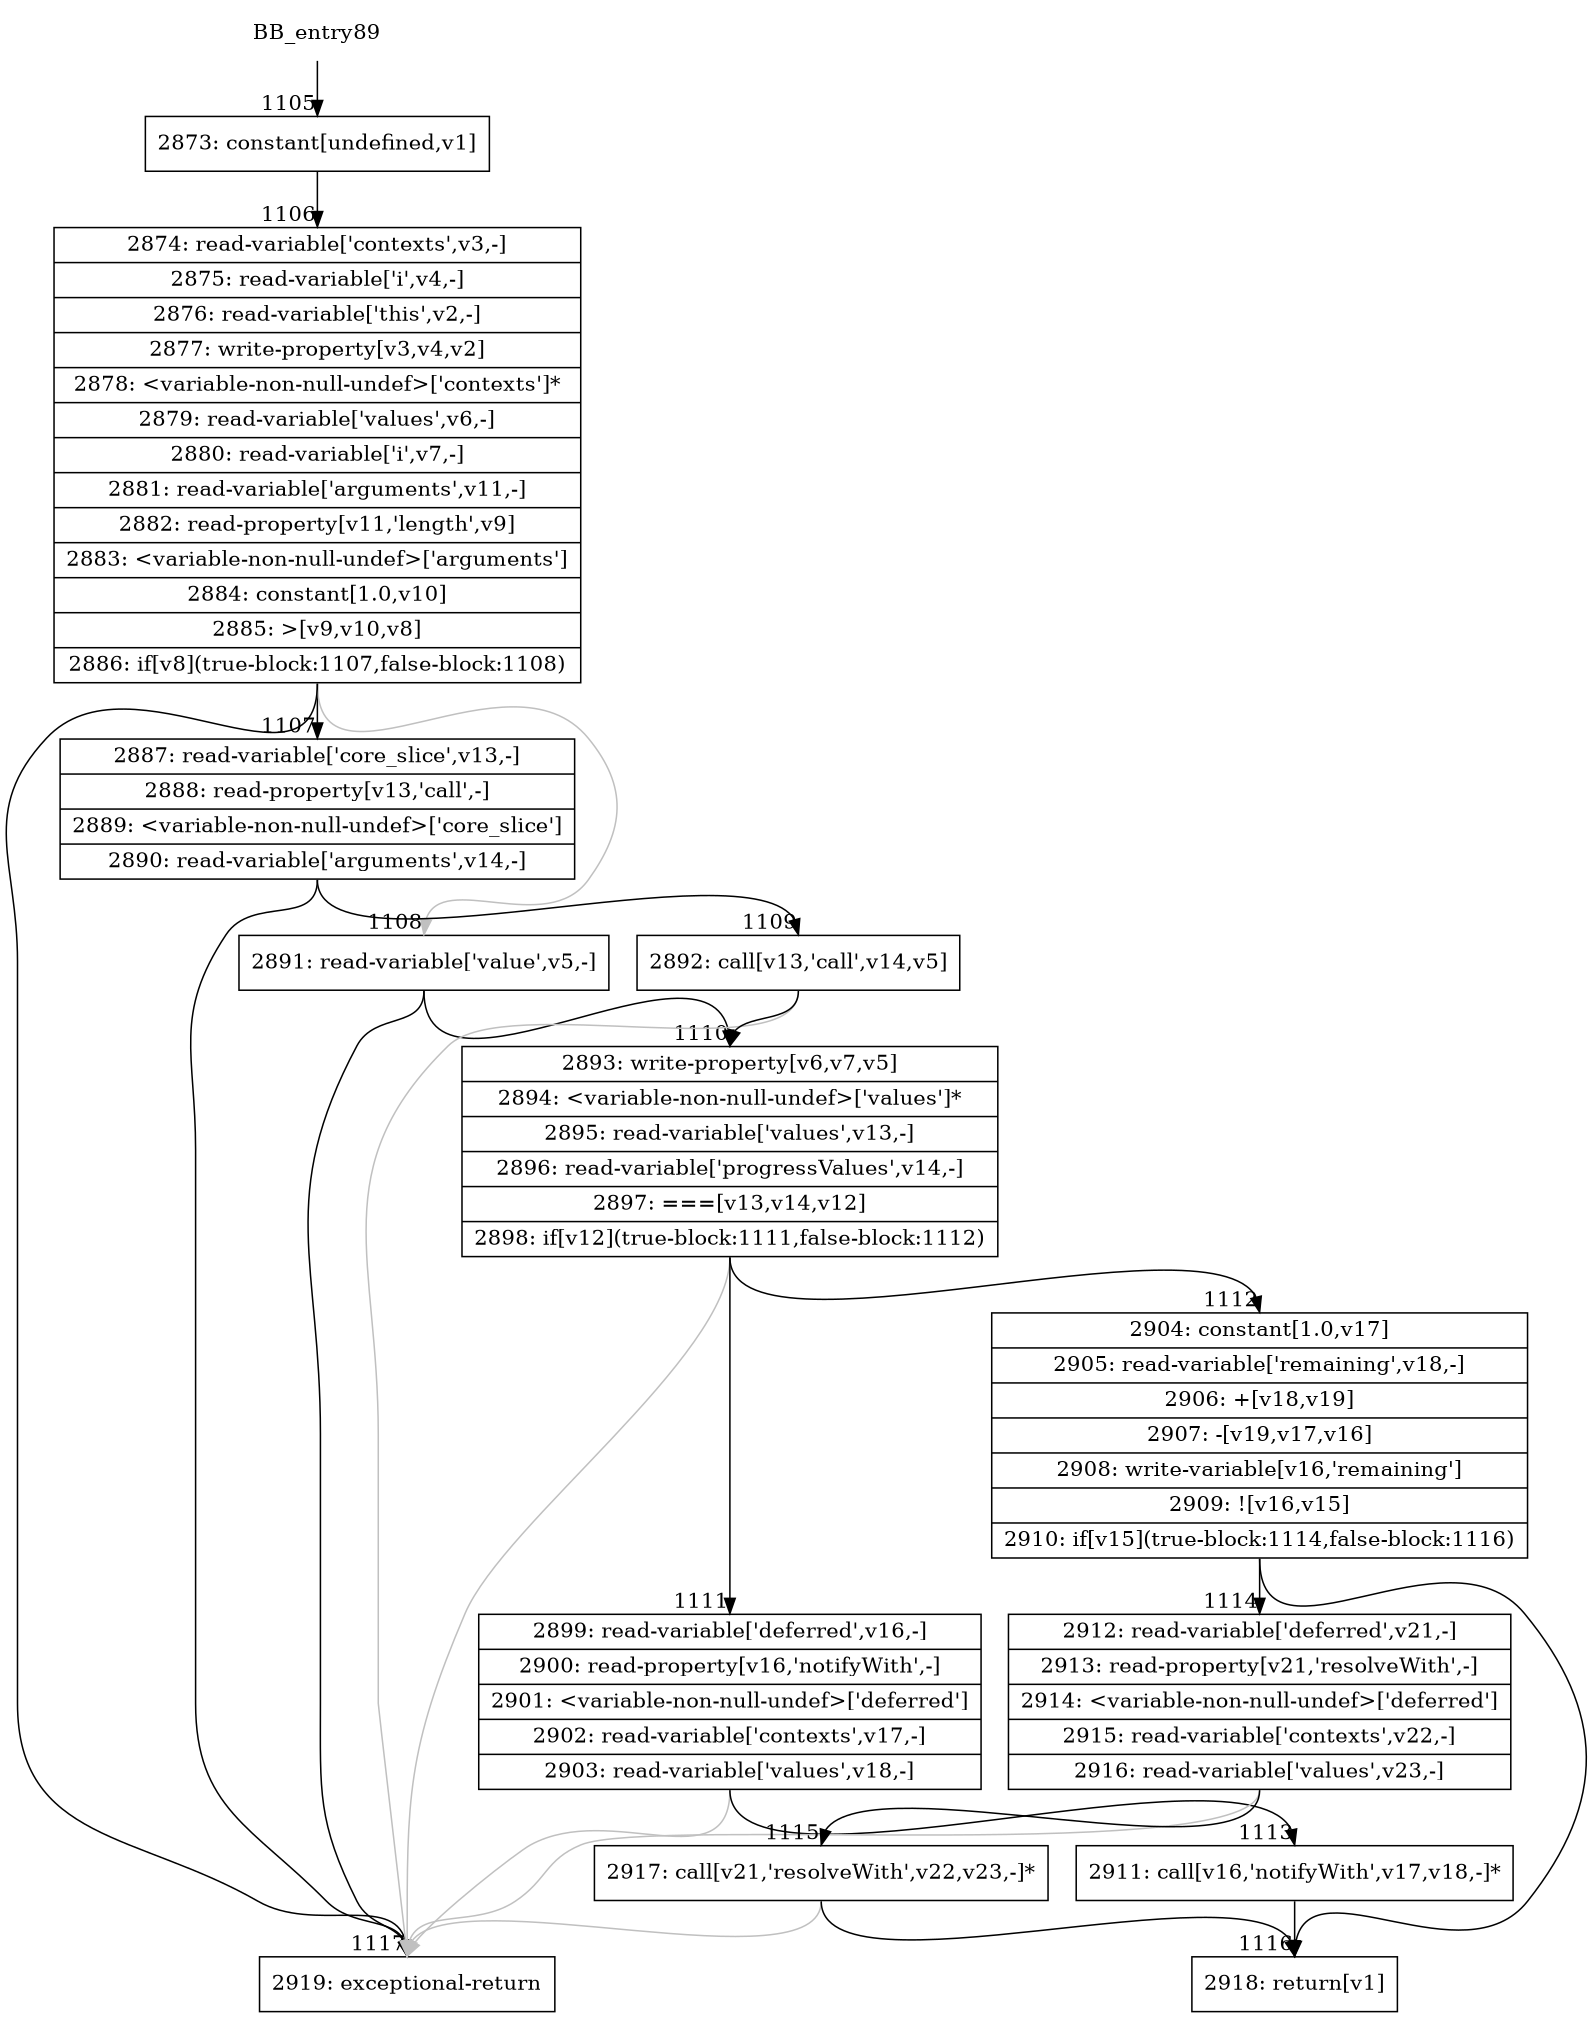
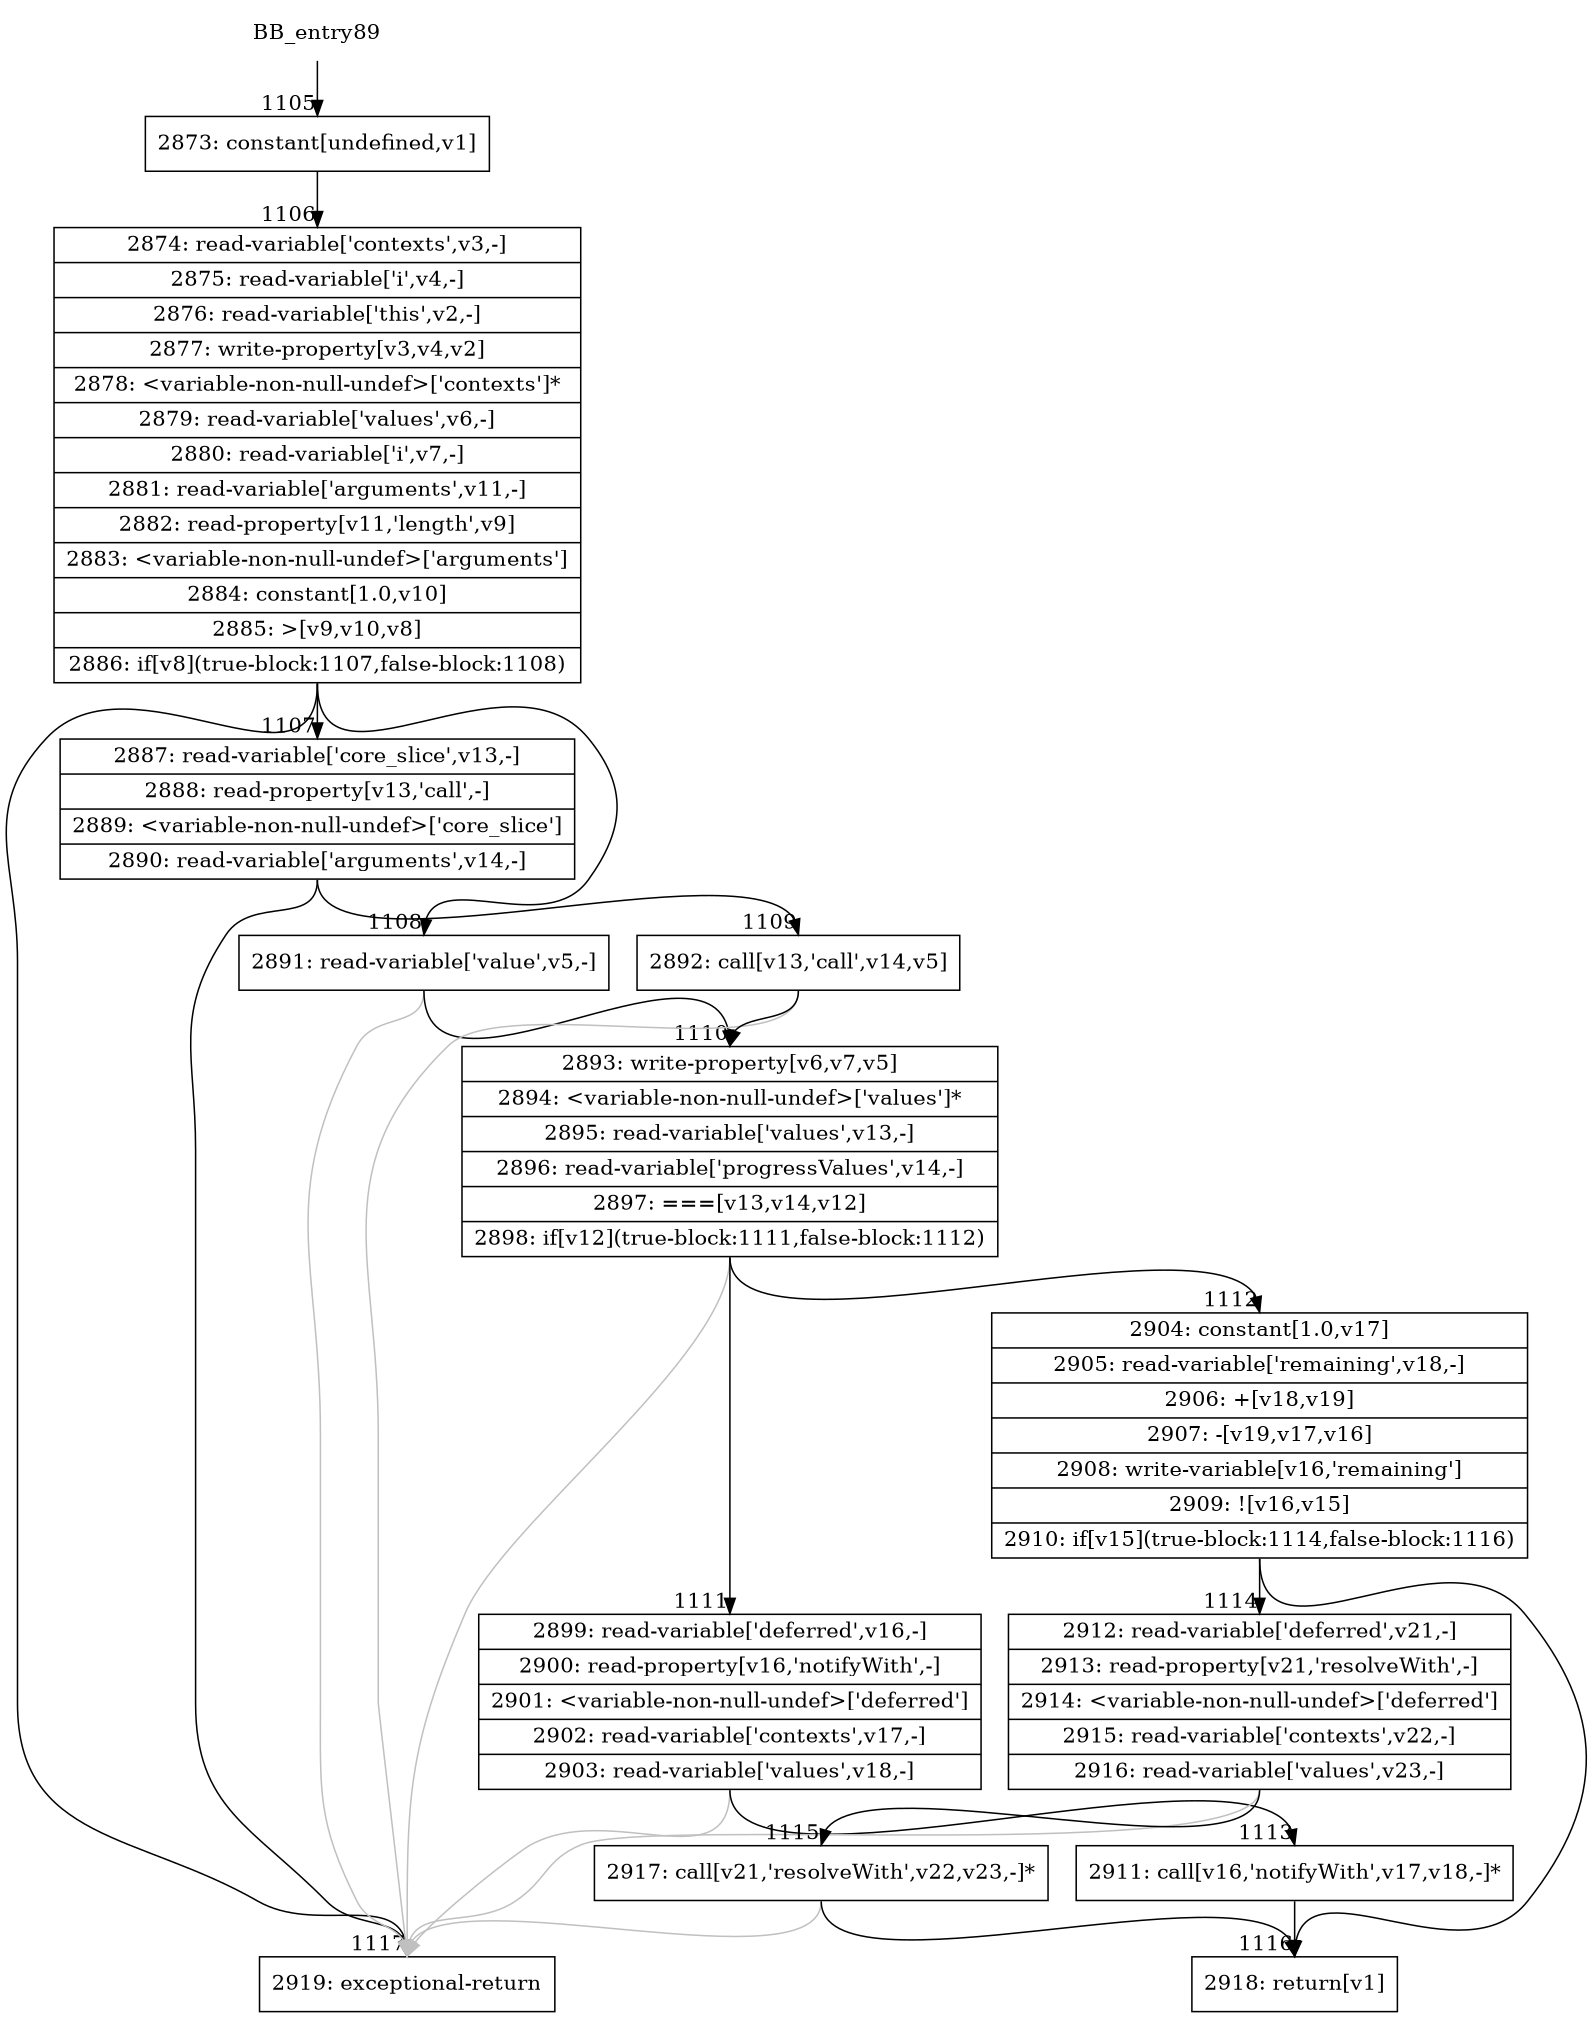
(595, 747) -> (595, 747)
(320, 1457) -> (320, 1457)
